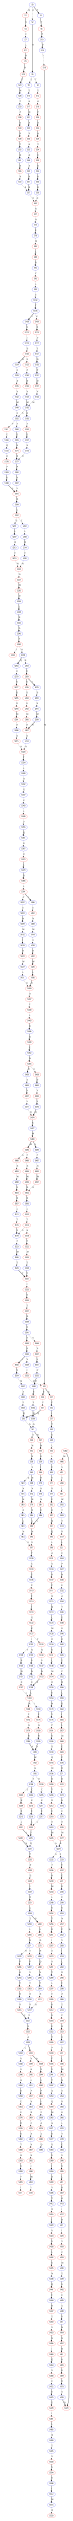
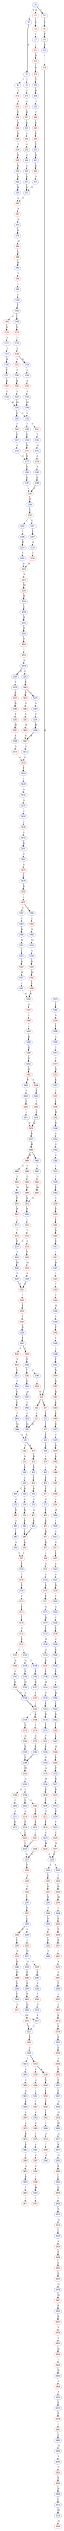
(21, 649) -> (24, 660)
(69, 1929) -> (55, 1456)
(62, 1951) -> none
